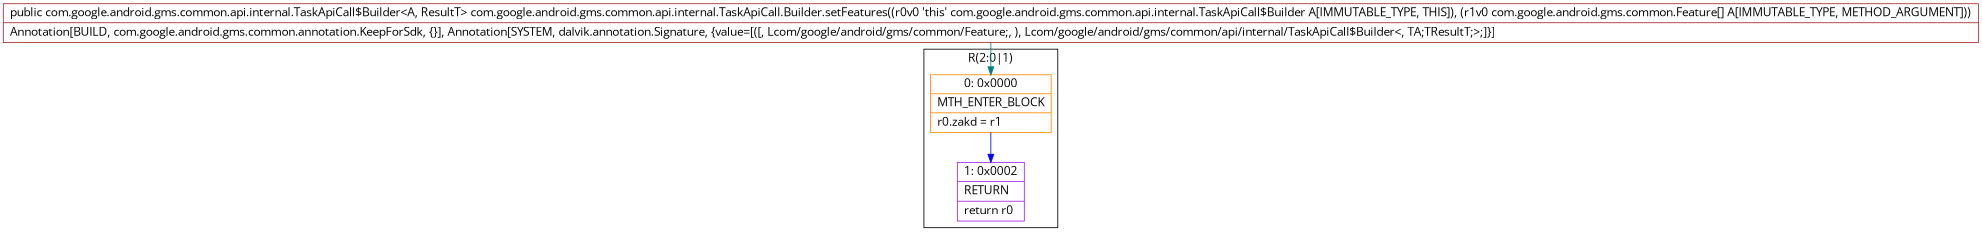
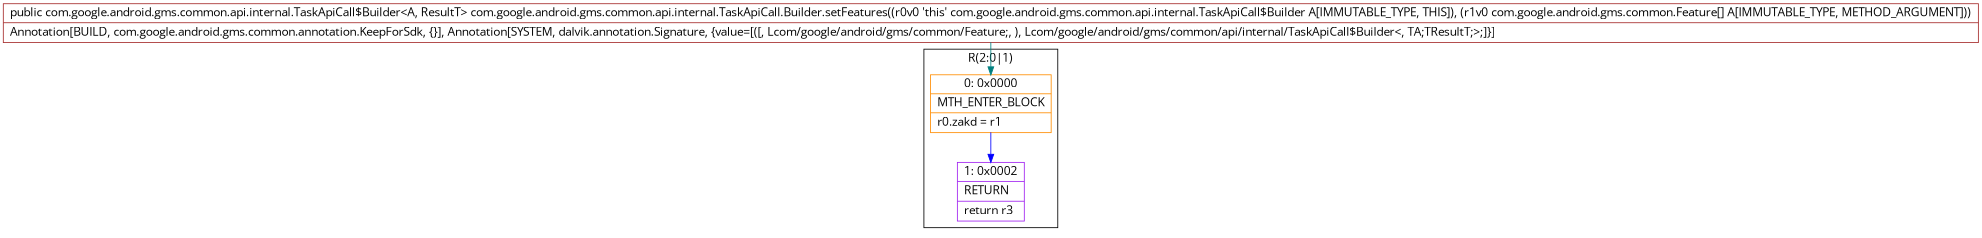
(989, 211) -> (989, 211)
